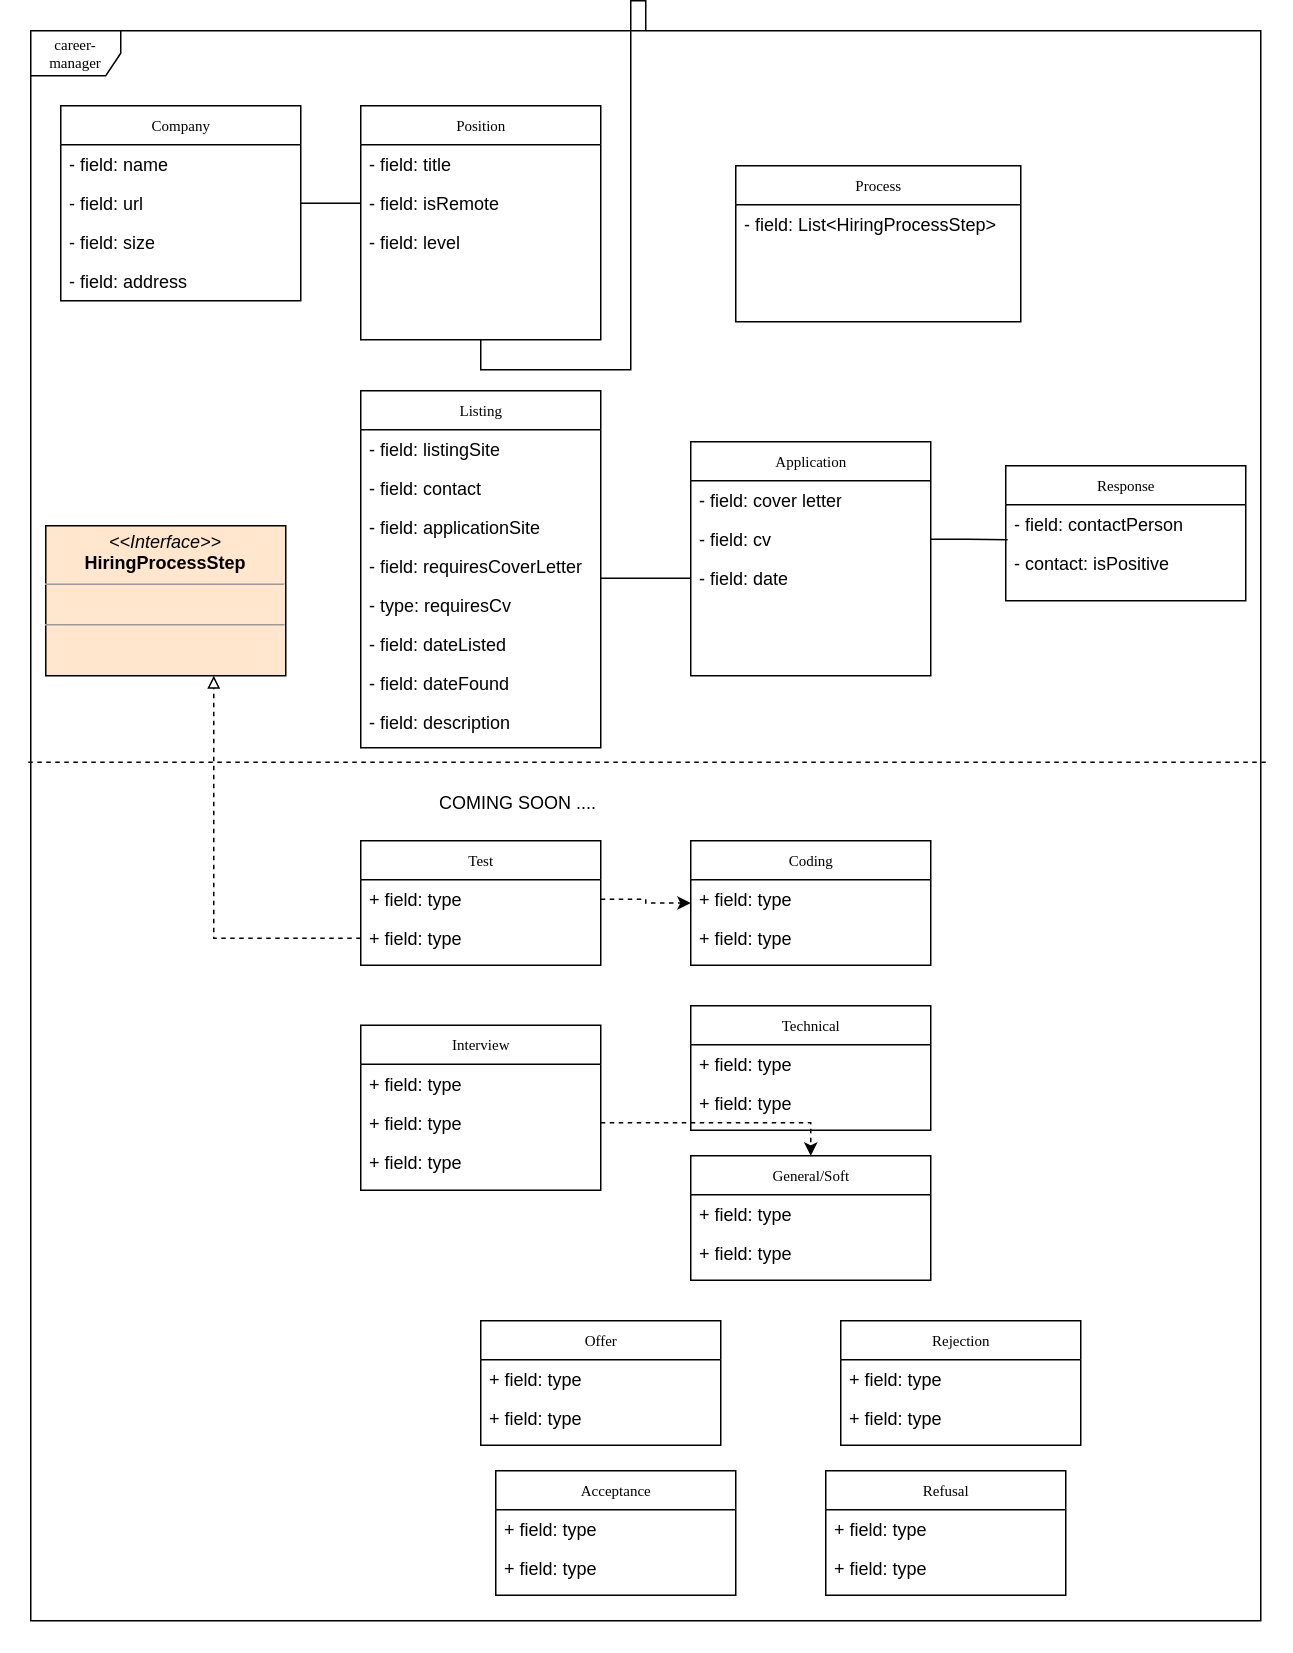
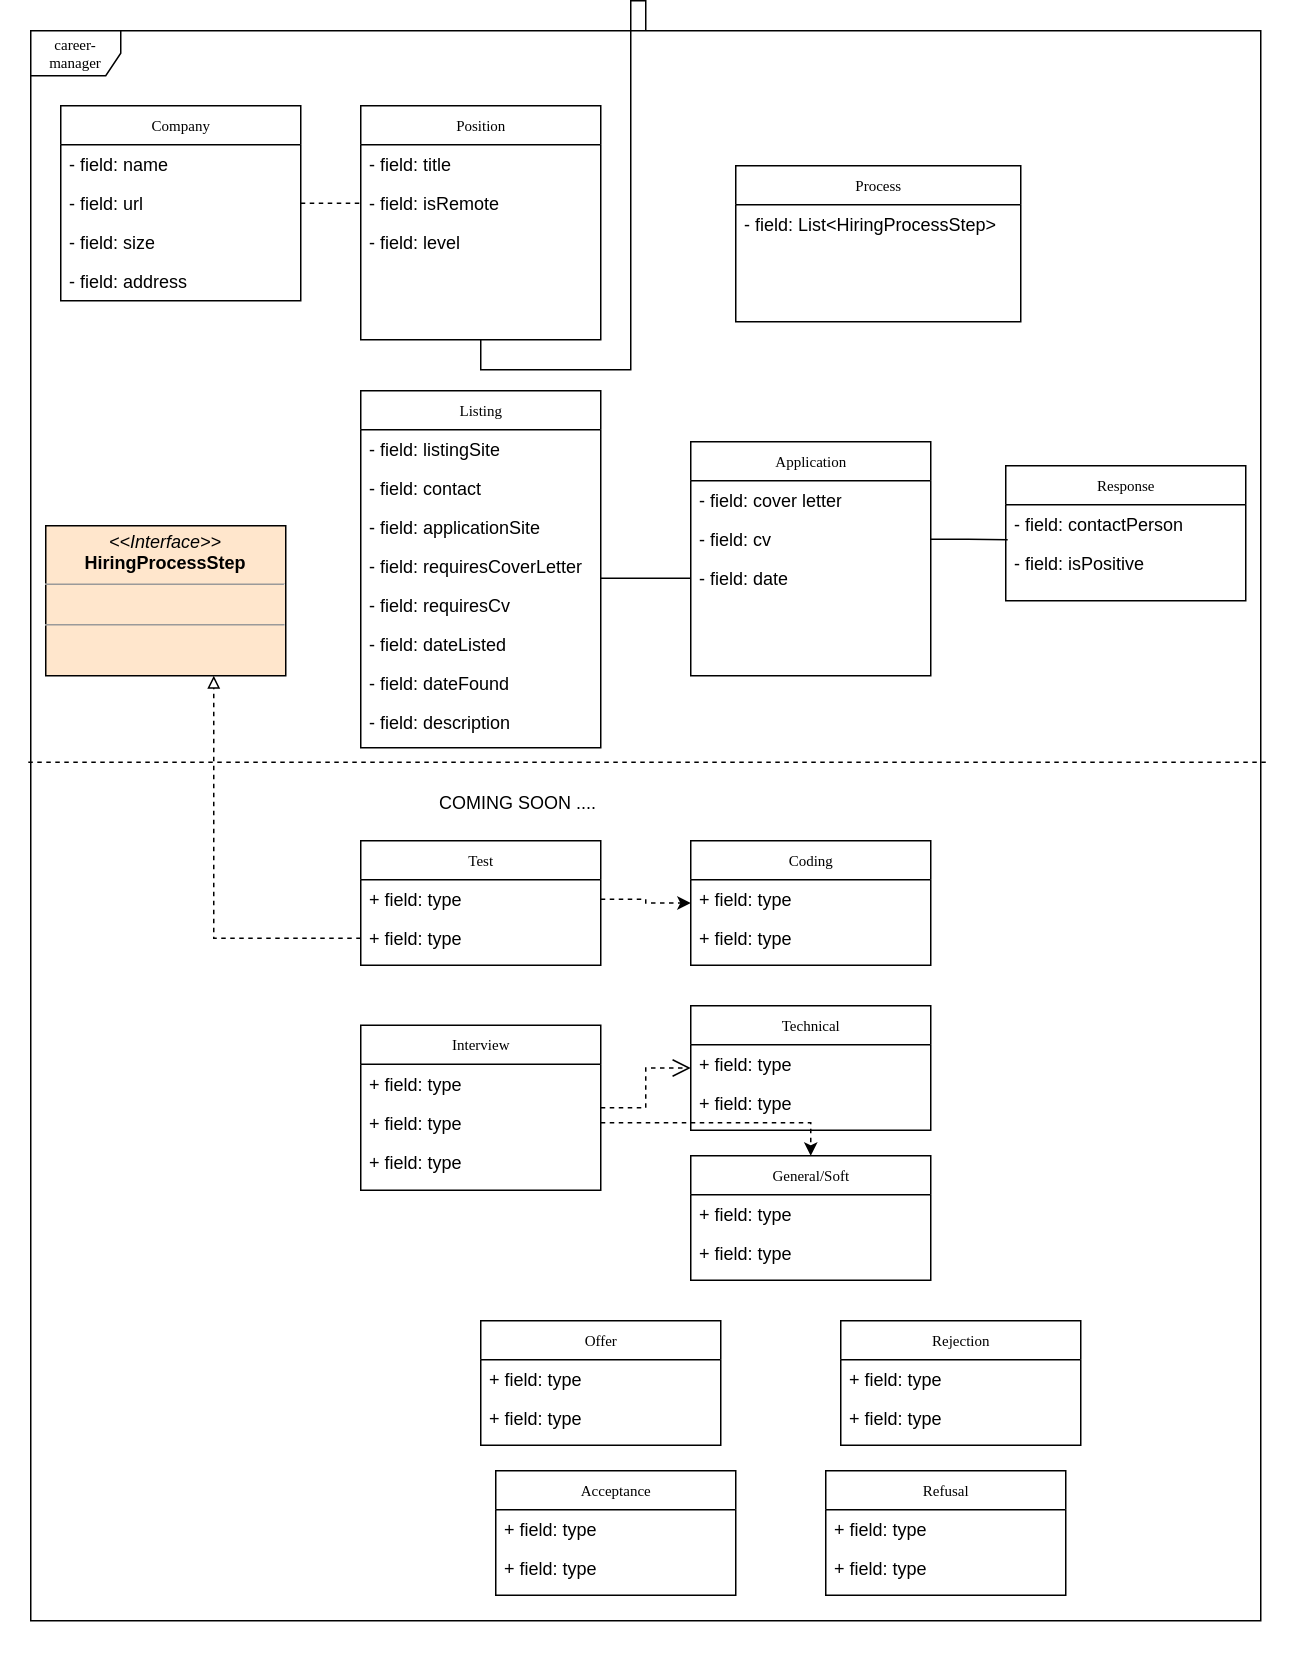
(332, 203) -> (332, 203)
(1107, 565) -> (1092, 565)
(451, 607) -> (451, 607)
none -> (646, 1090)
